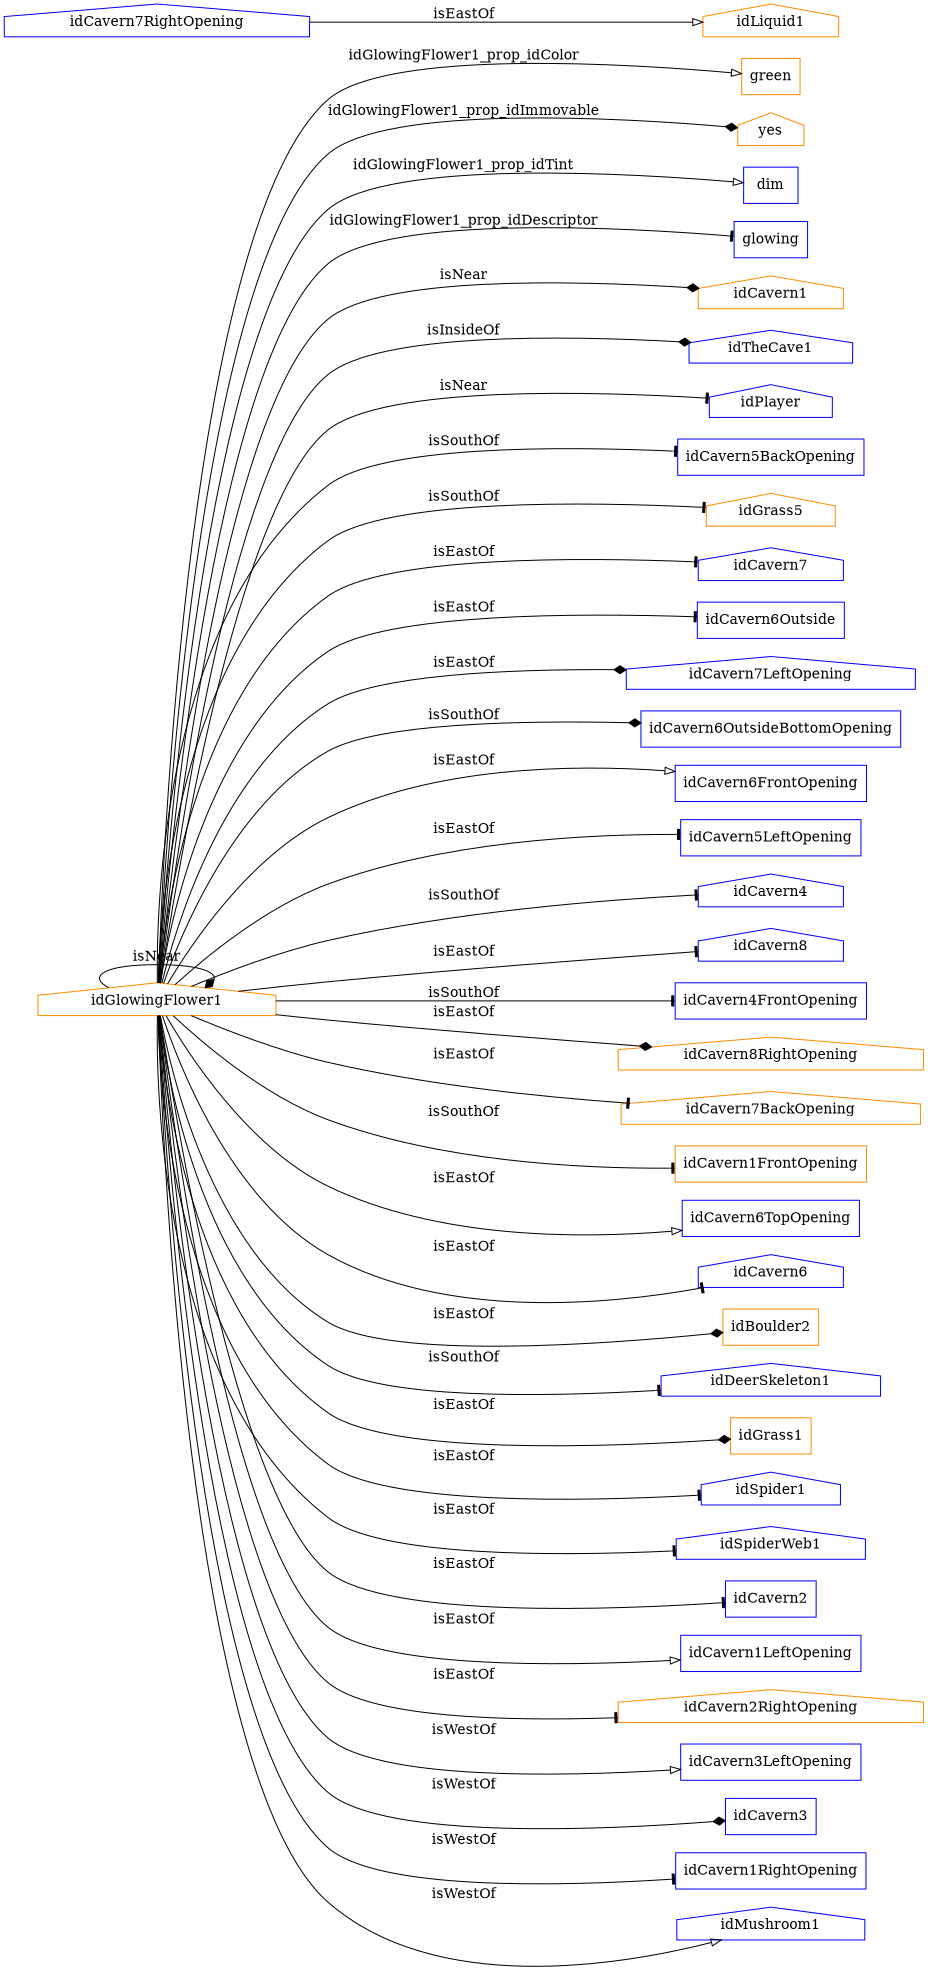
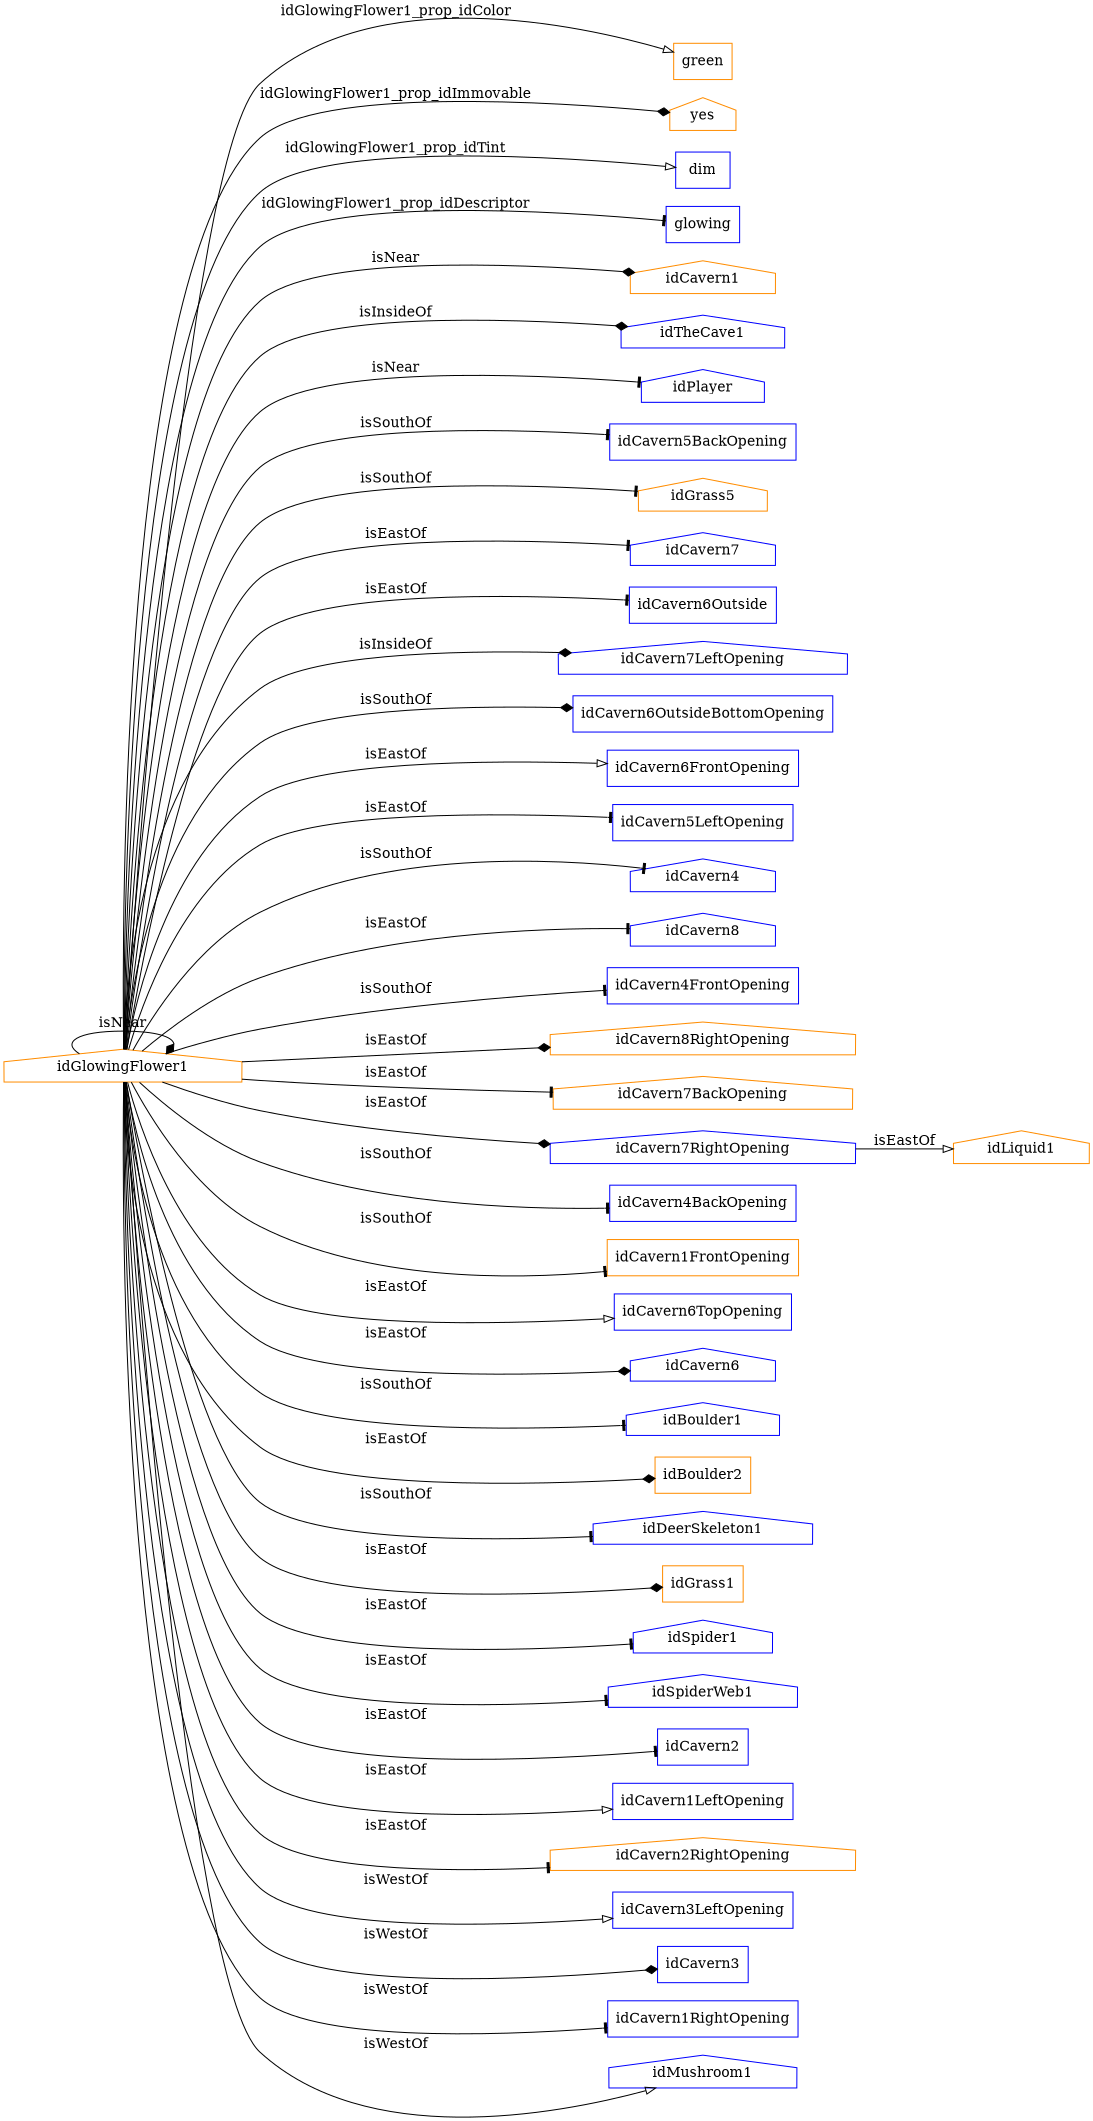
(464, 663) -> (396, 645)
none -> (348, 1125)
none -> (703, 1203)
(366, 1272) -> (289, 1354)
none -> (703, 1421)
